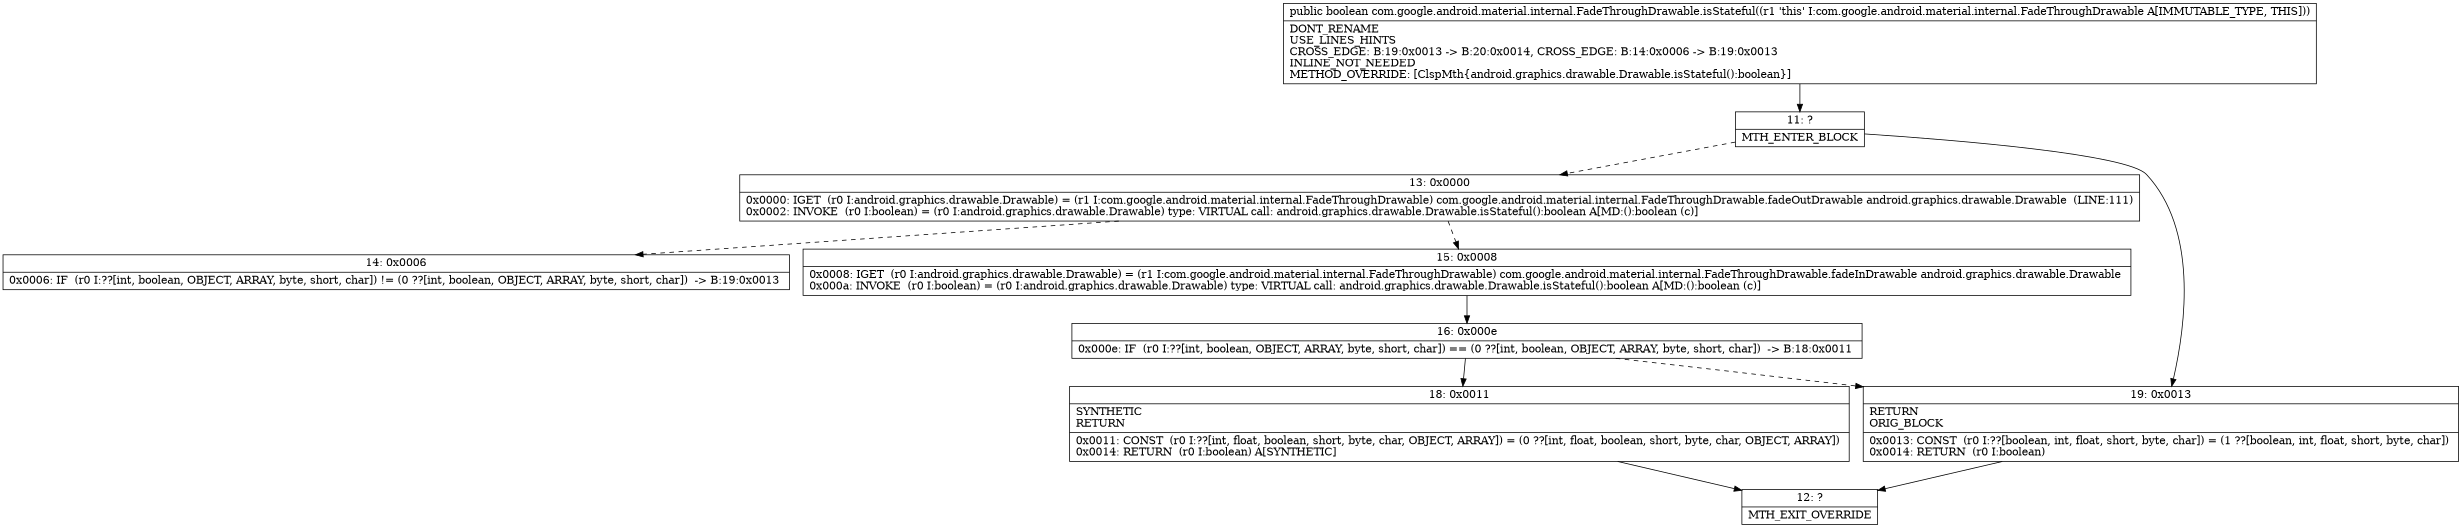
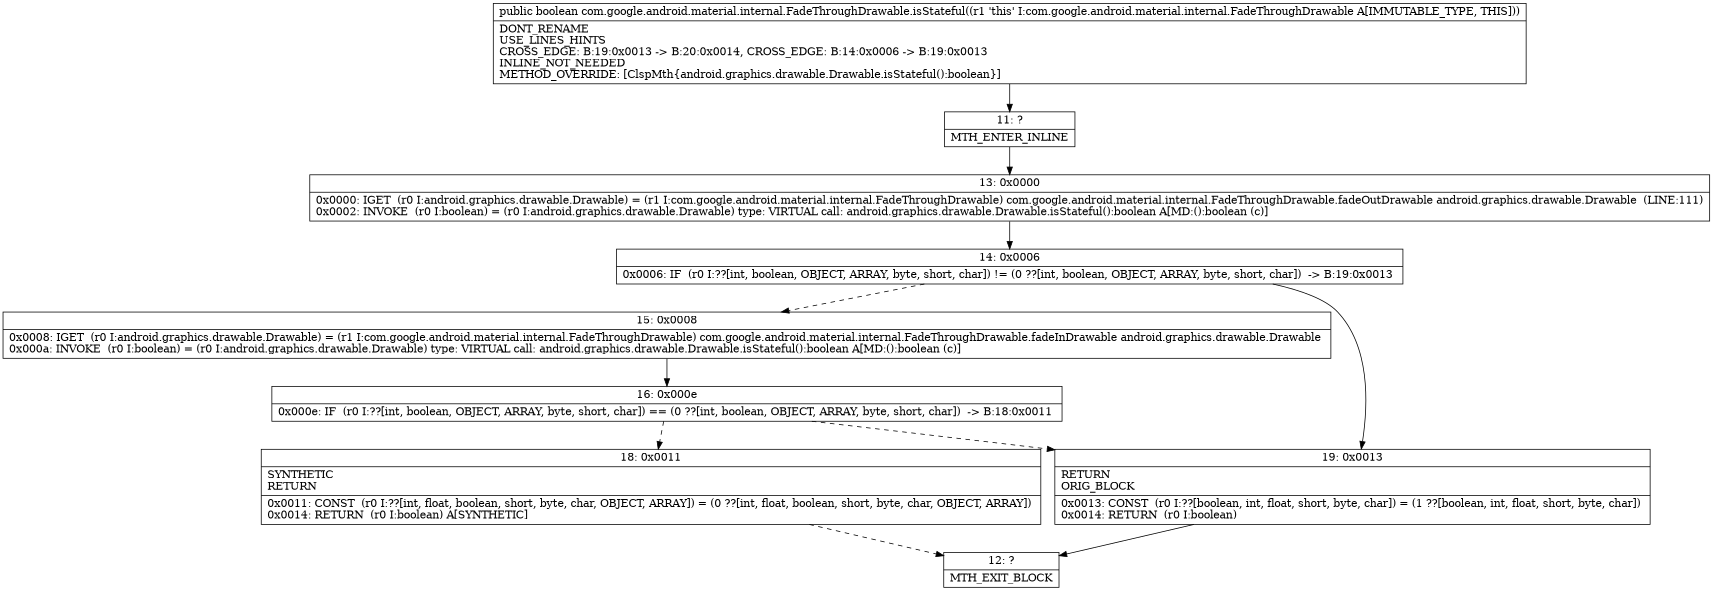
(1800, 138) -> (1010, 138)
(1651, 158) -> (1010, 157)
(2113, 162) -> (1355, 339)
(1452, 231) -> (857, 297)
(881, 238) -> (1010, 231)
(1464, 369) -> (662, 431)
(1676, 475) -> (873, 539)
(1810, 515) -> (1001, 578)
